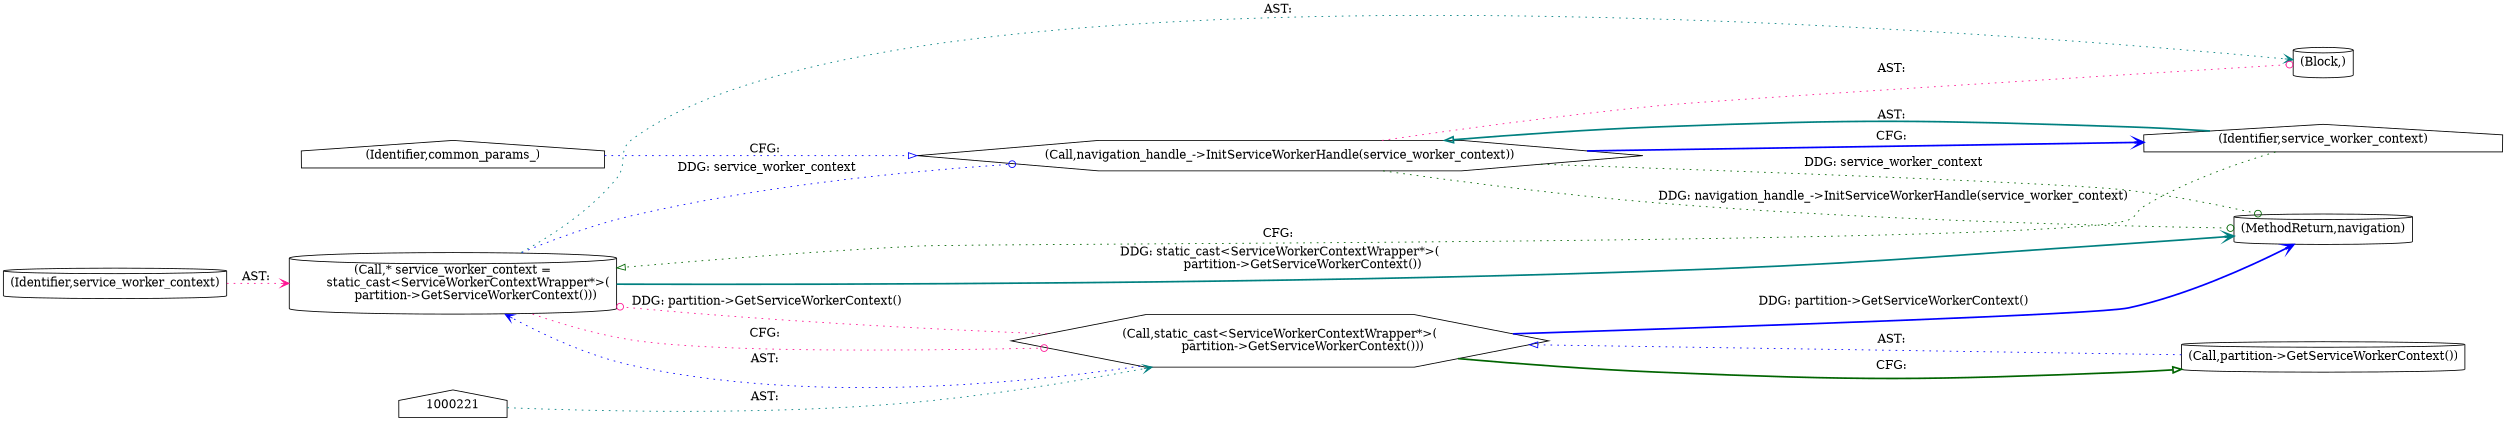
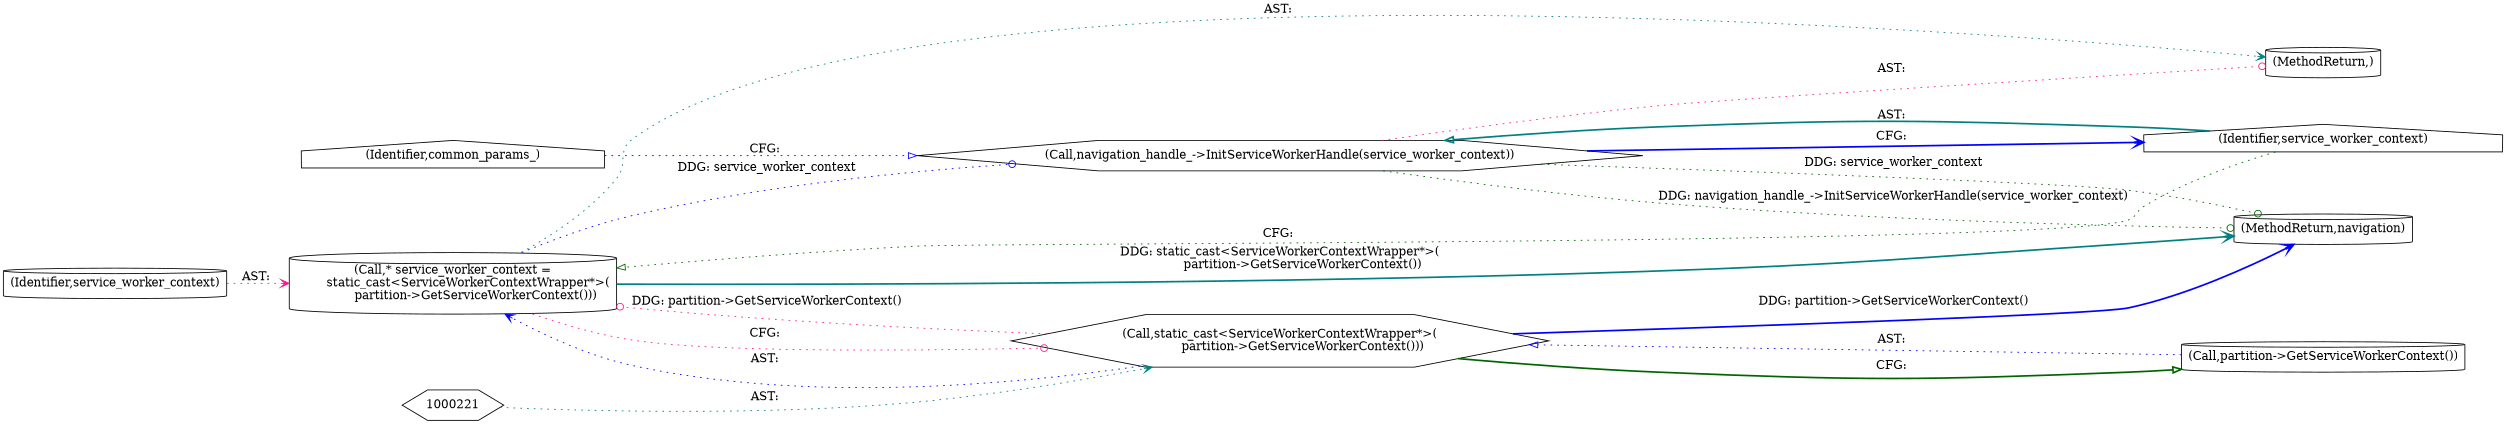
(2323, 63) -> (2323, 63)
(453, 405) -> (453, 405)
